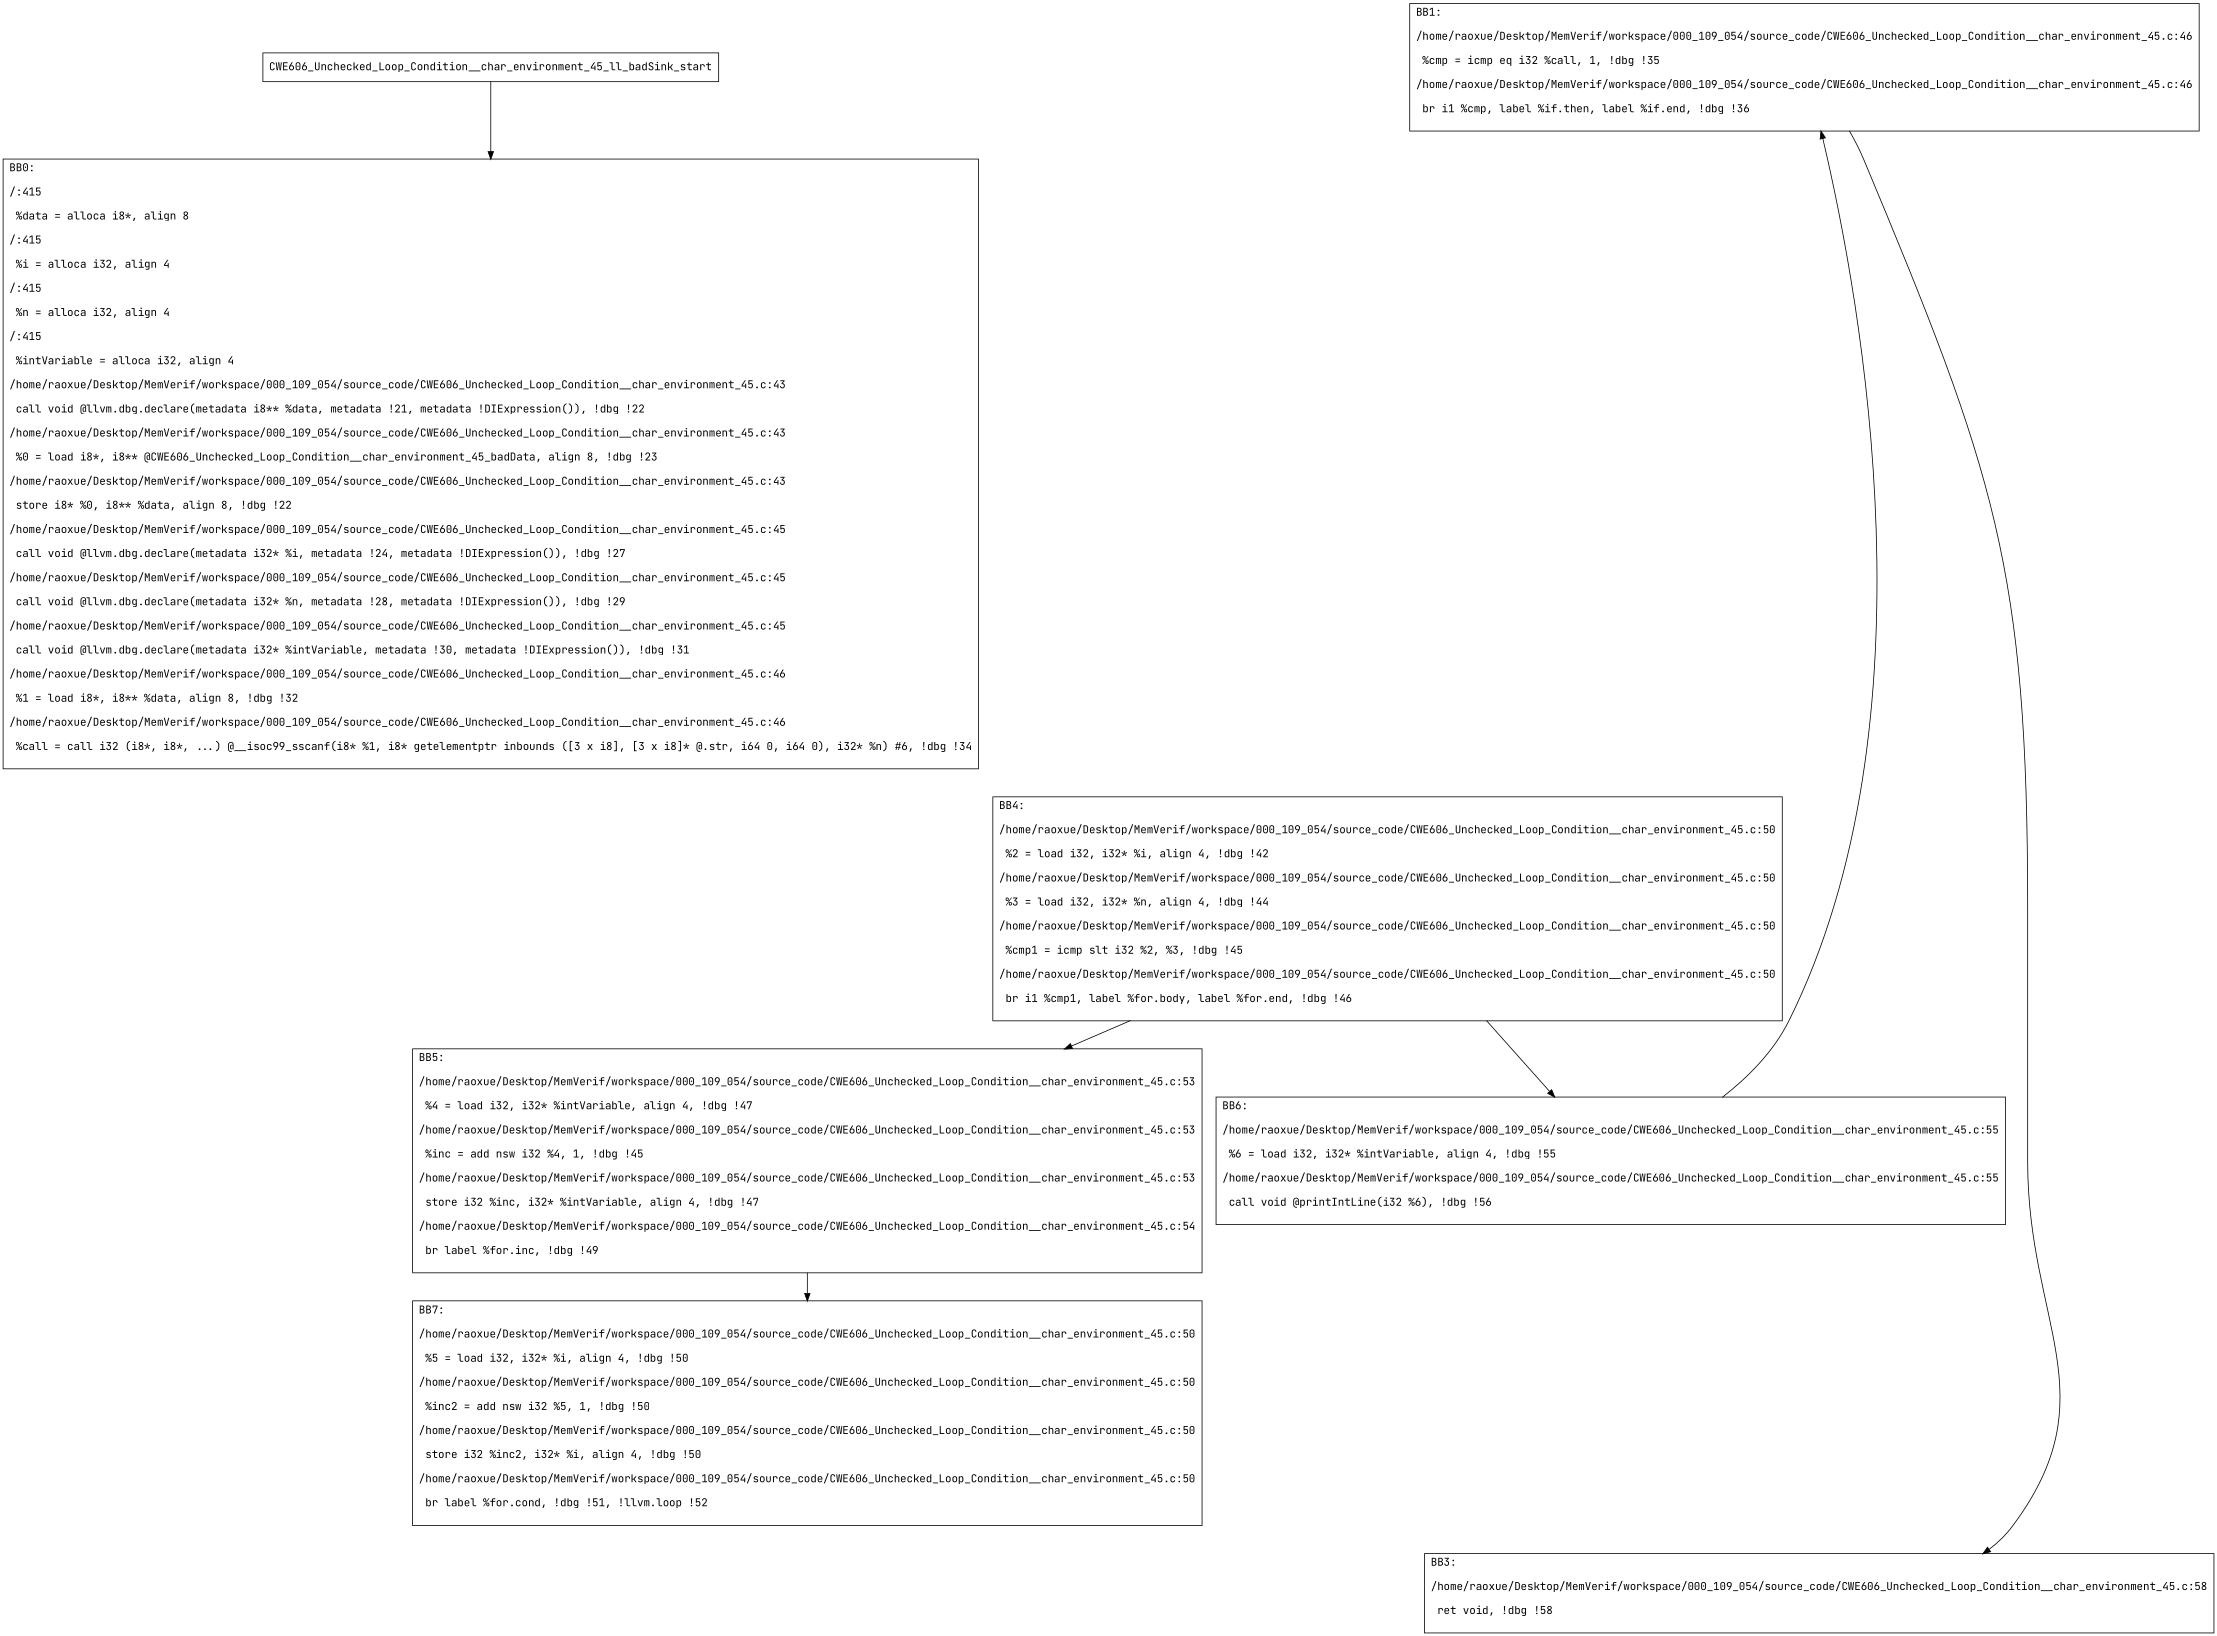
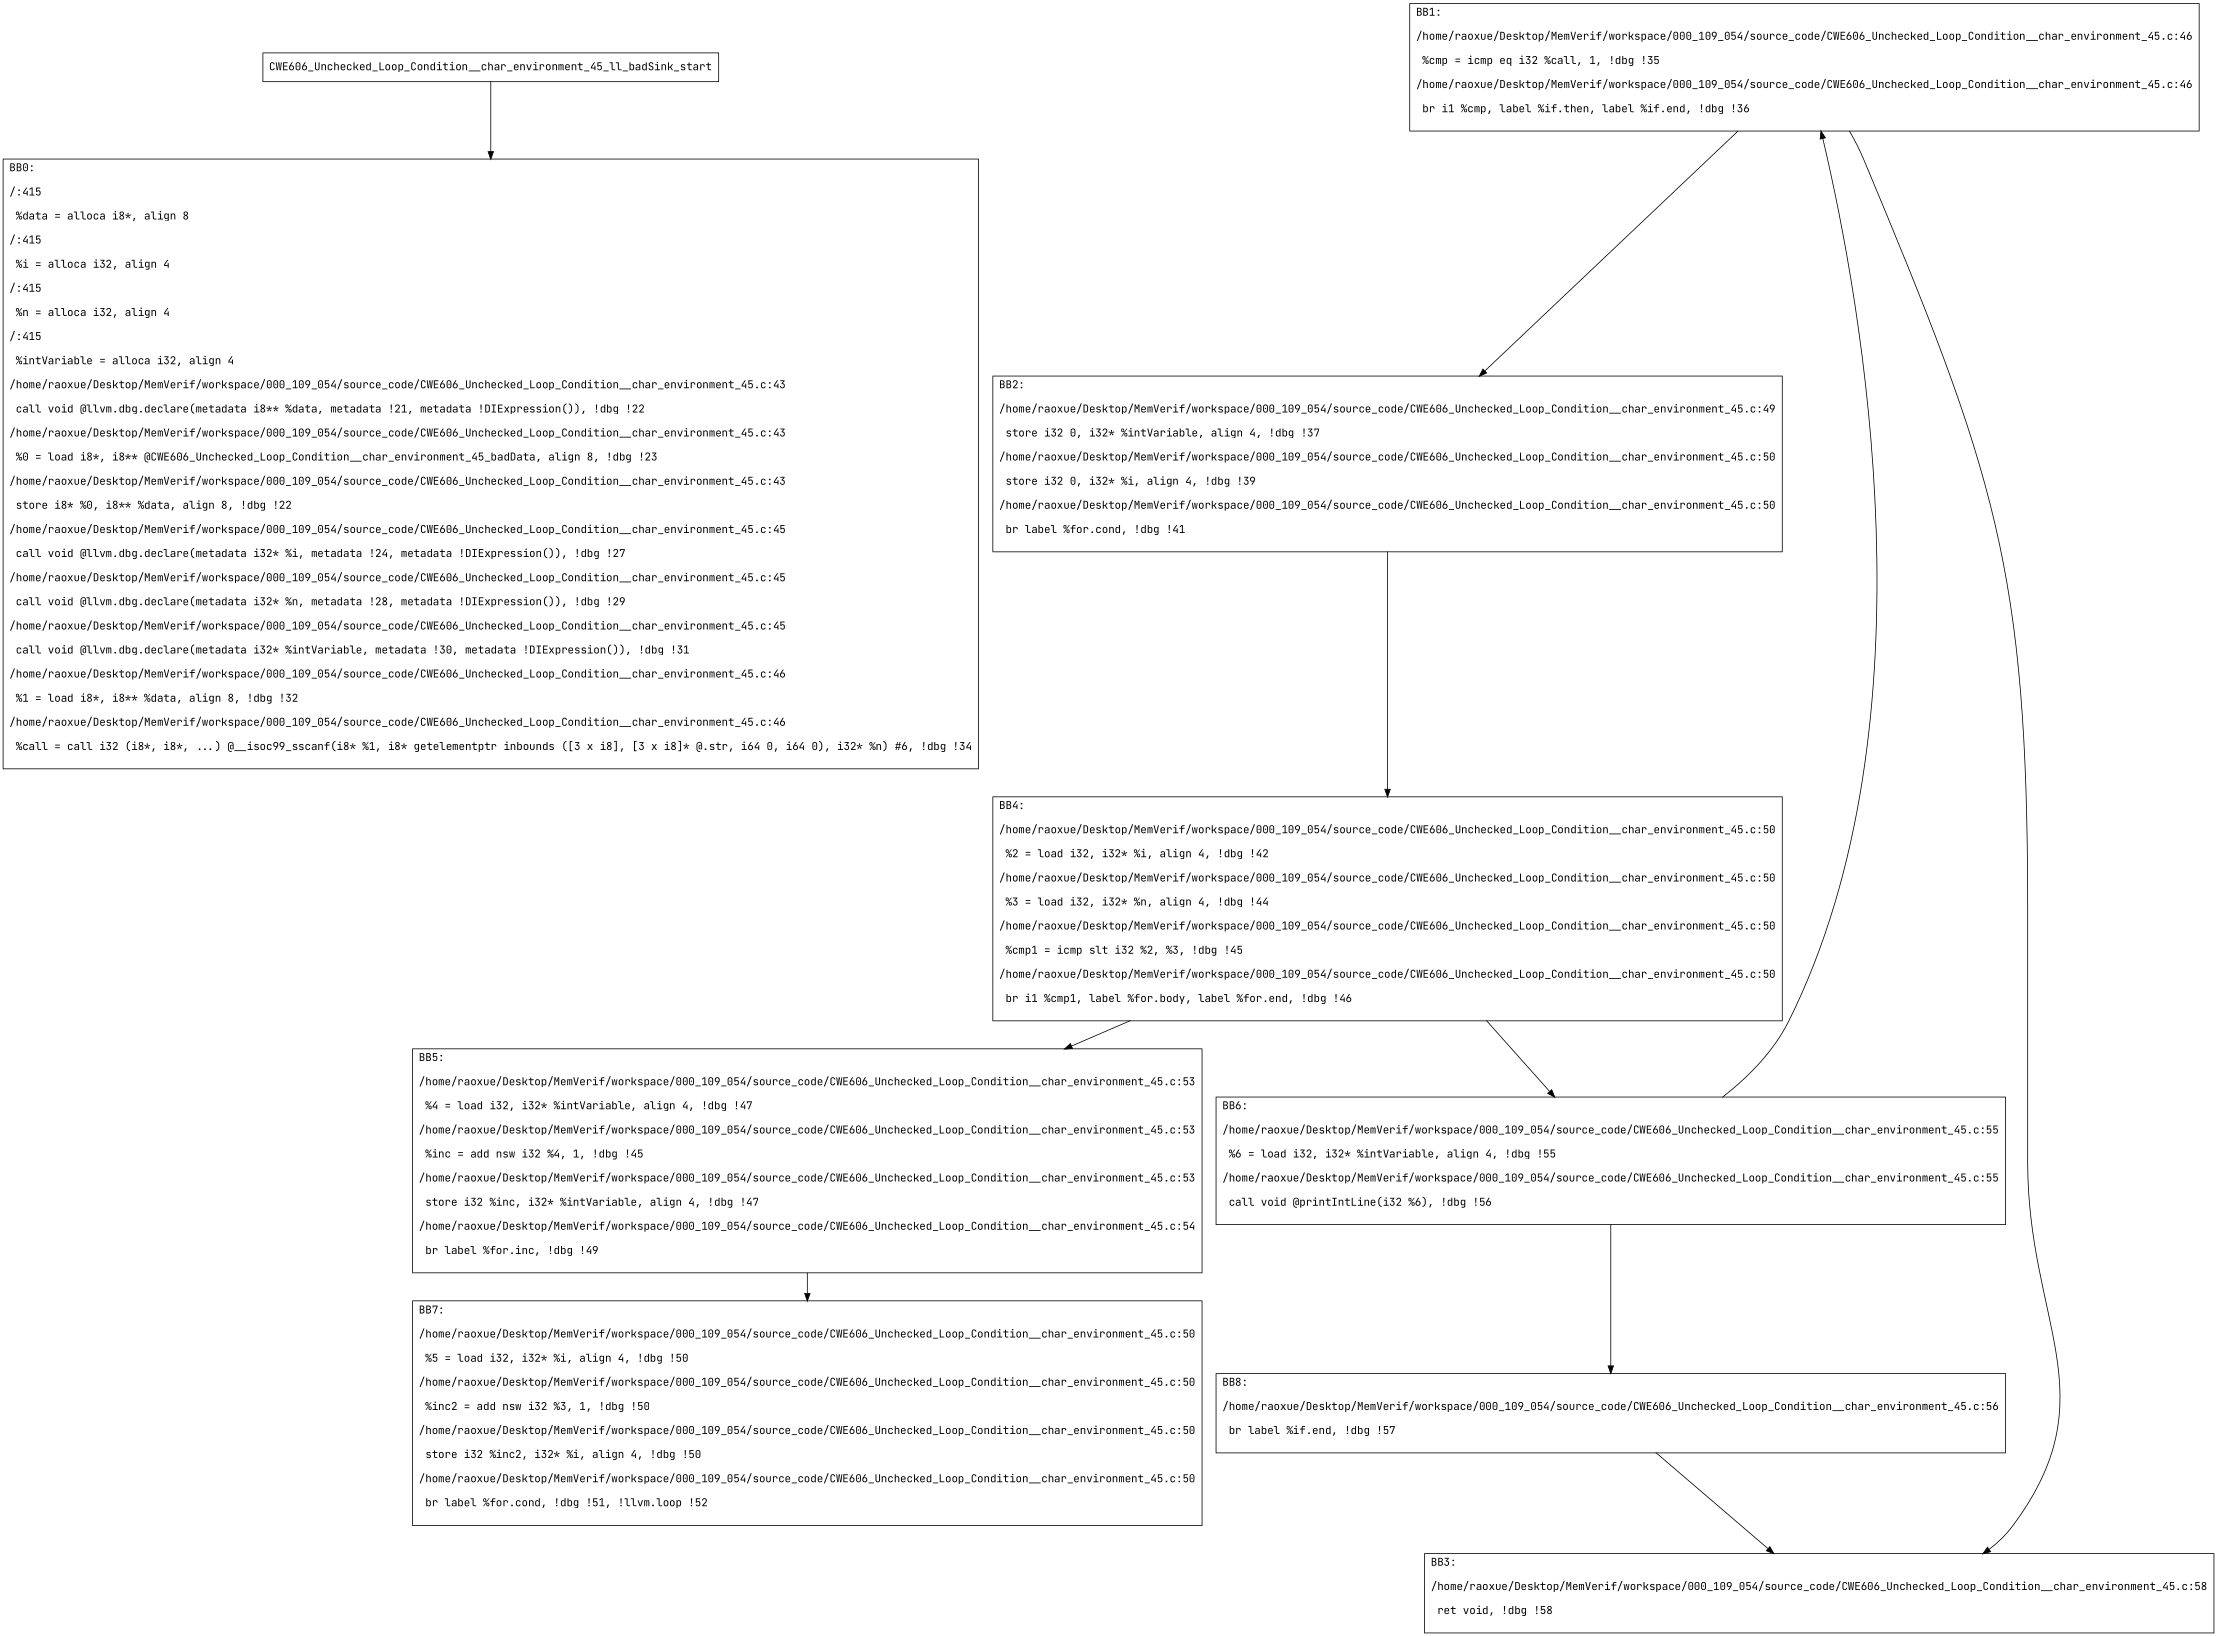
none -> (1388, 464)
(535, 1407) -> (535, 1407)
none -> (1611, 1413)
